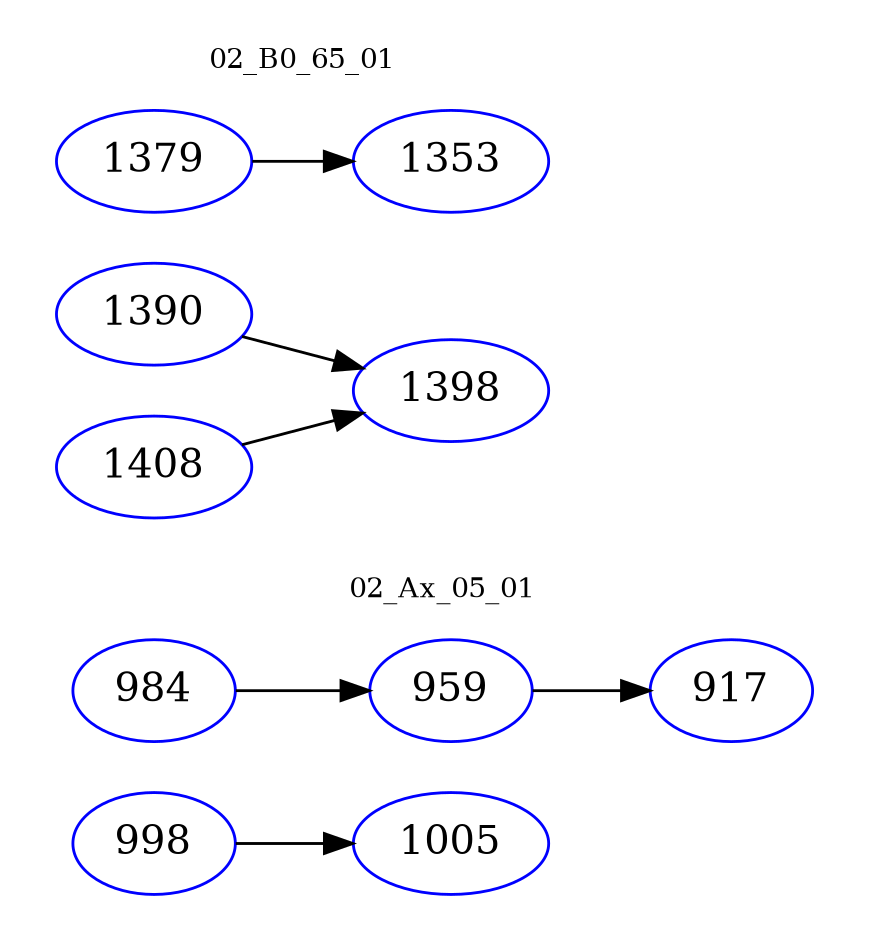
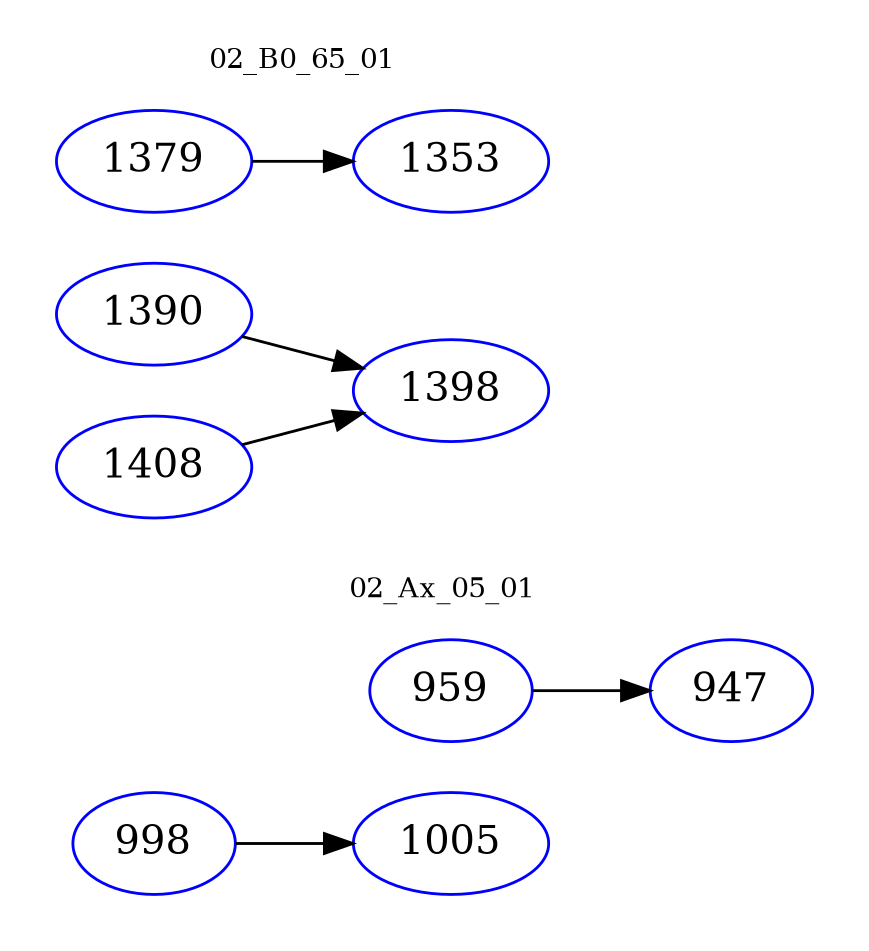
(154, 691) -> none
(731, 691) -> (731, 691)
